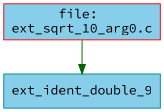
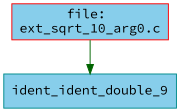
(82, 91) -> (90, 91)
